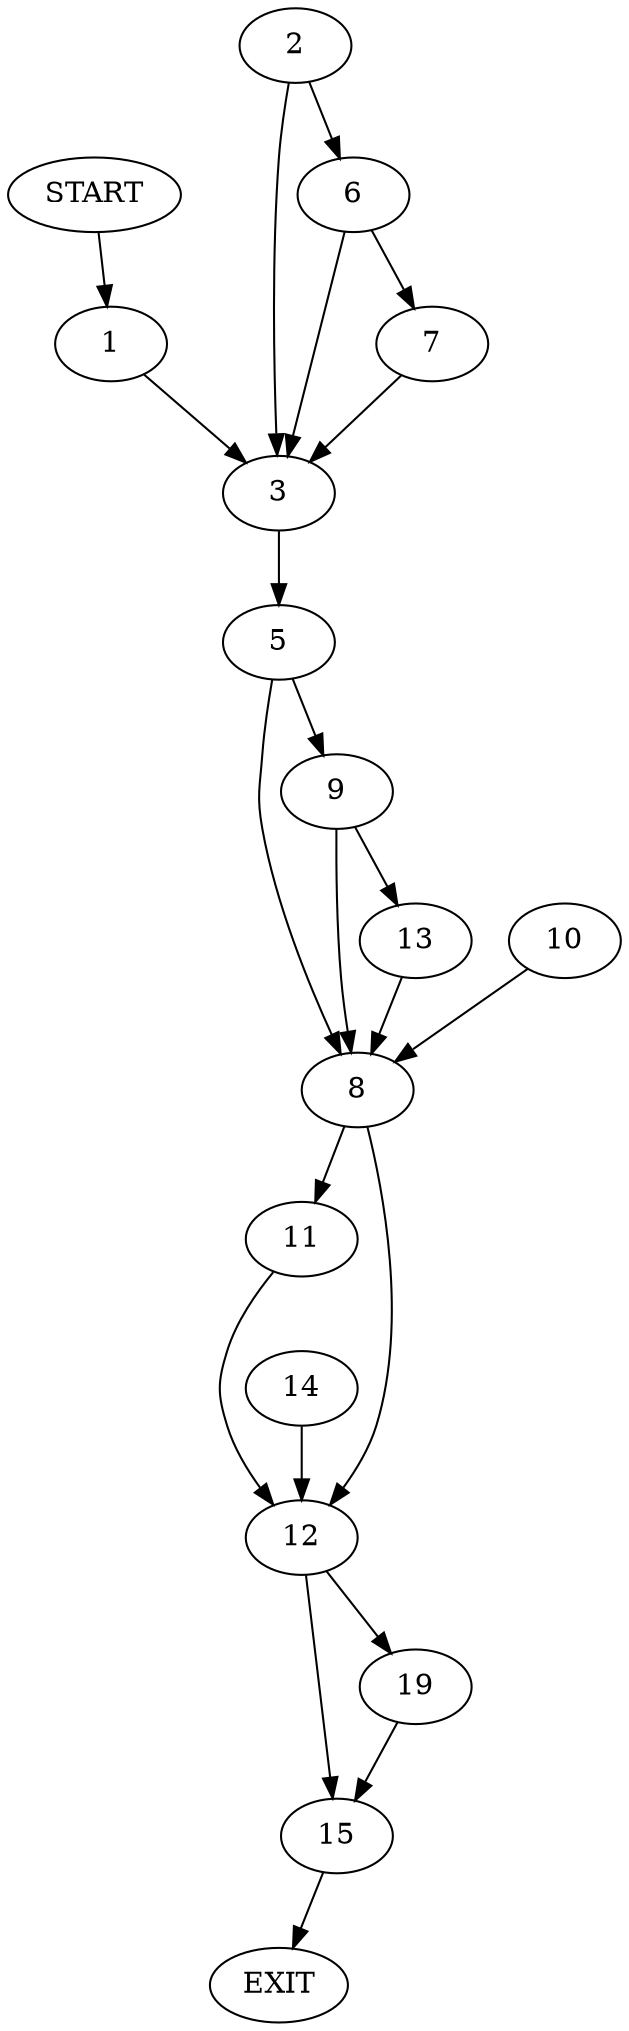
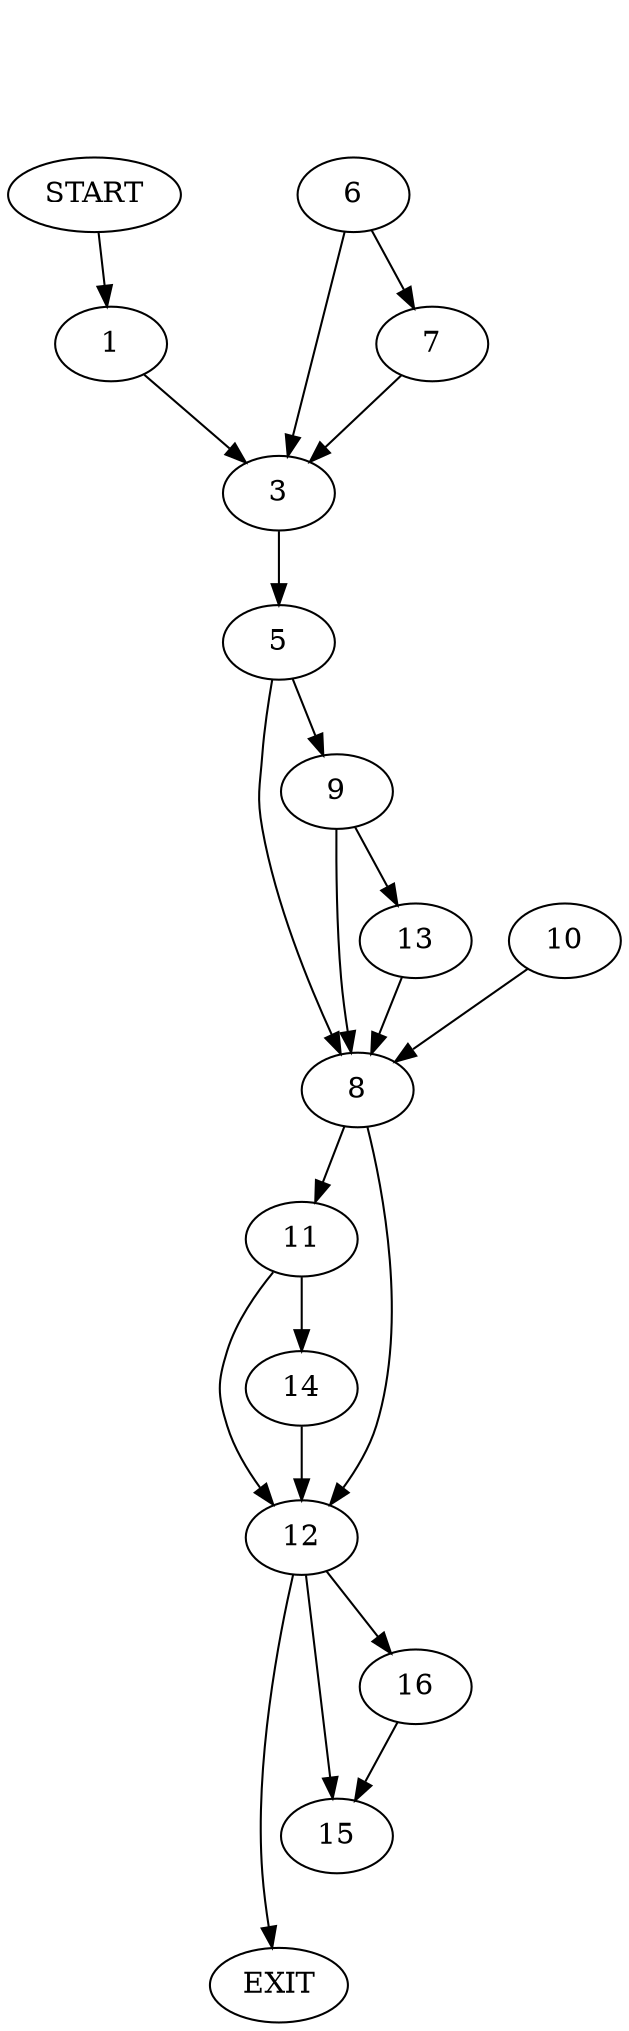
(295, 46) -> none
none -> (302, 1304)
(416, 1687) -> (416, 1687)
(312, 1900) -> (265, 1750)
